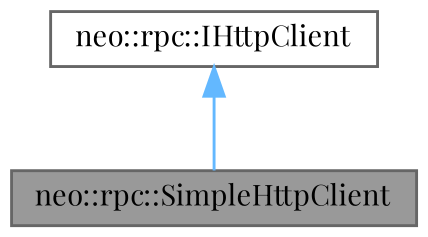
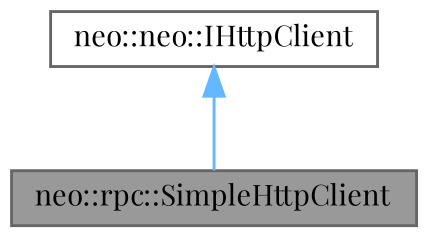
(214, 39) -> (214, 39)
